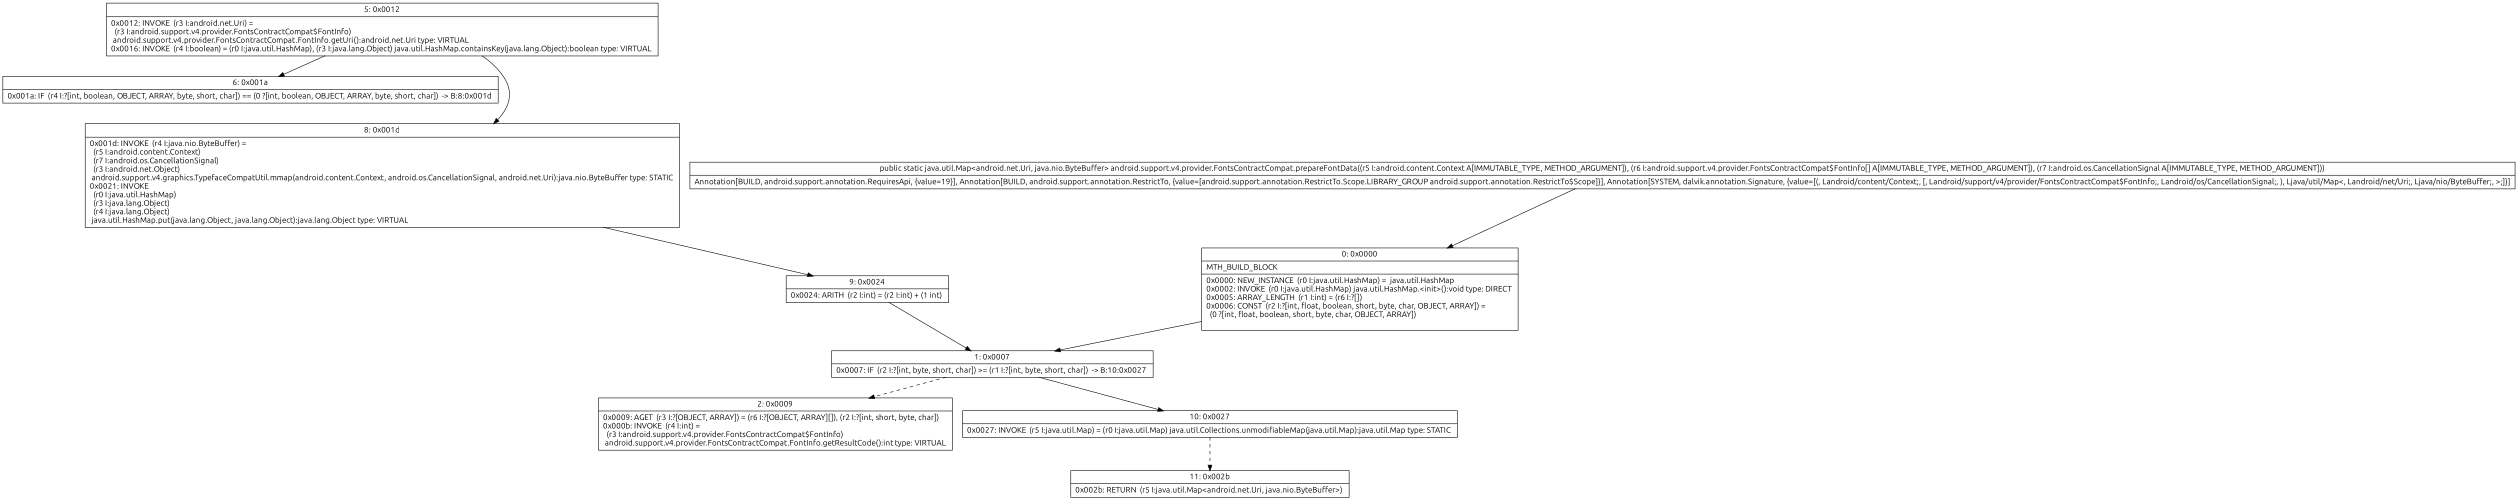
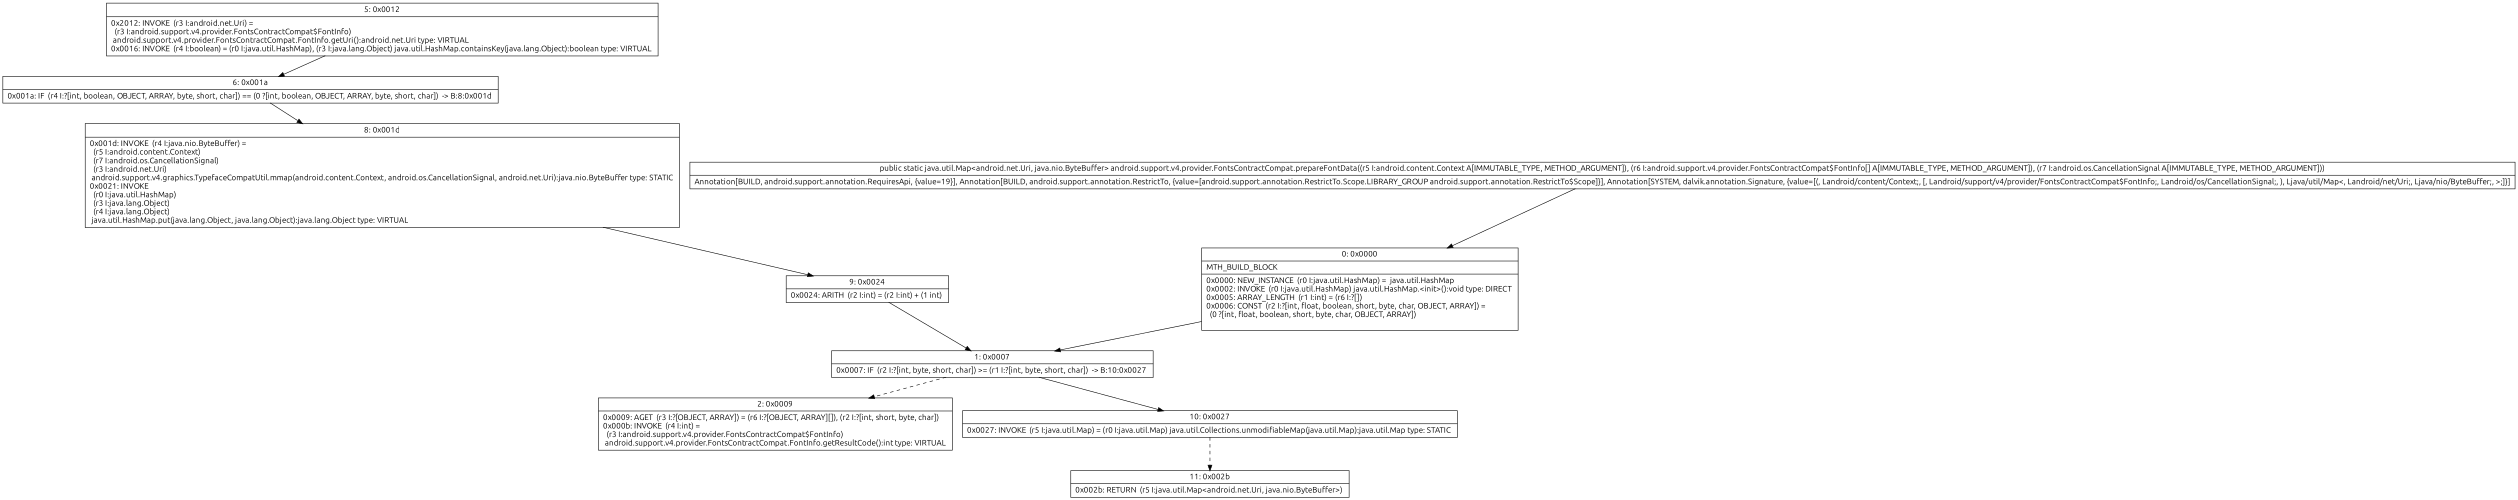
(183, 23) -> (183, 23)
(507, 84) -> (284, 112)
(135, 169) -> (128, 169)
